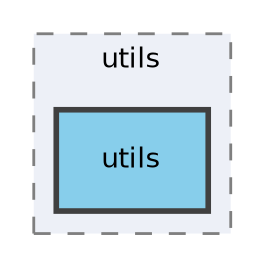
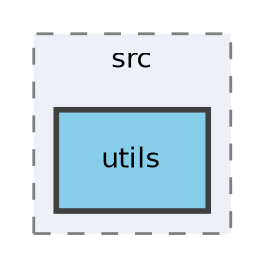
(132, 60) -> (132, 60)
